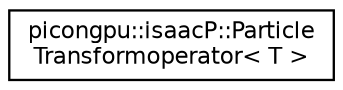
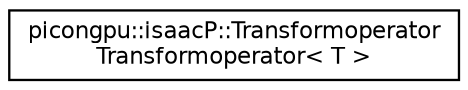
(172, 45) -> (234, 45)
